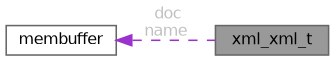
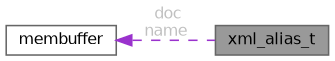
(272, 40) -> (272, 40)
